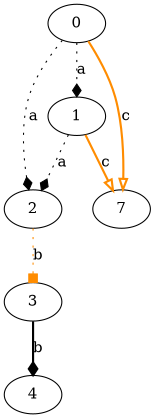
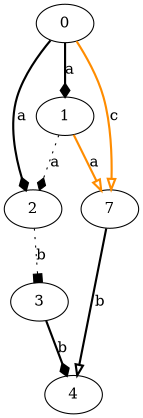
(77, 63) -> (65, 63)
(27, 104) -> (15, 105)
(106, 163) -> (94, 163)
(33, 250) -> (36, 250)
none -> (93, 296)
